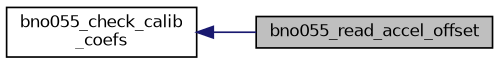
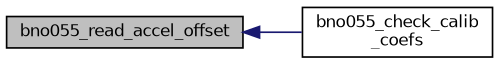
(235, 32) -> (281, 32)
